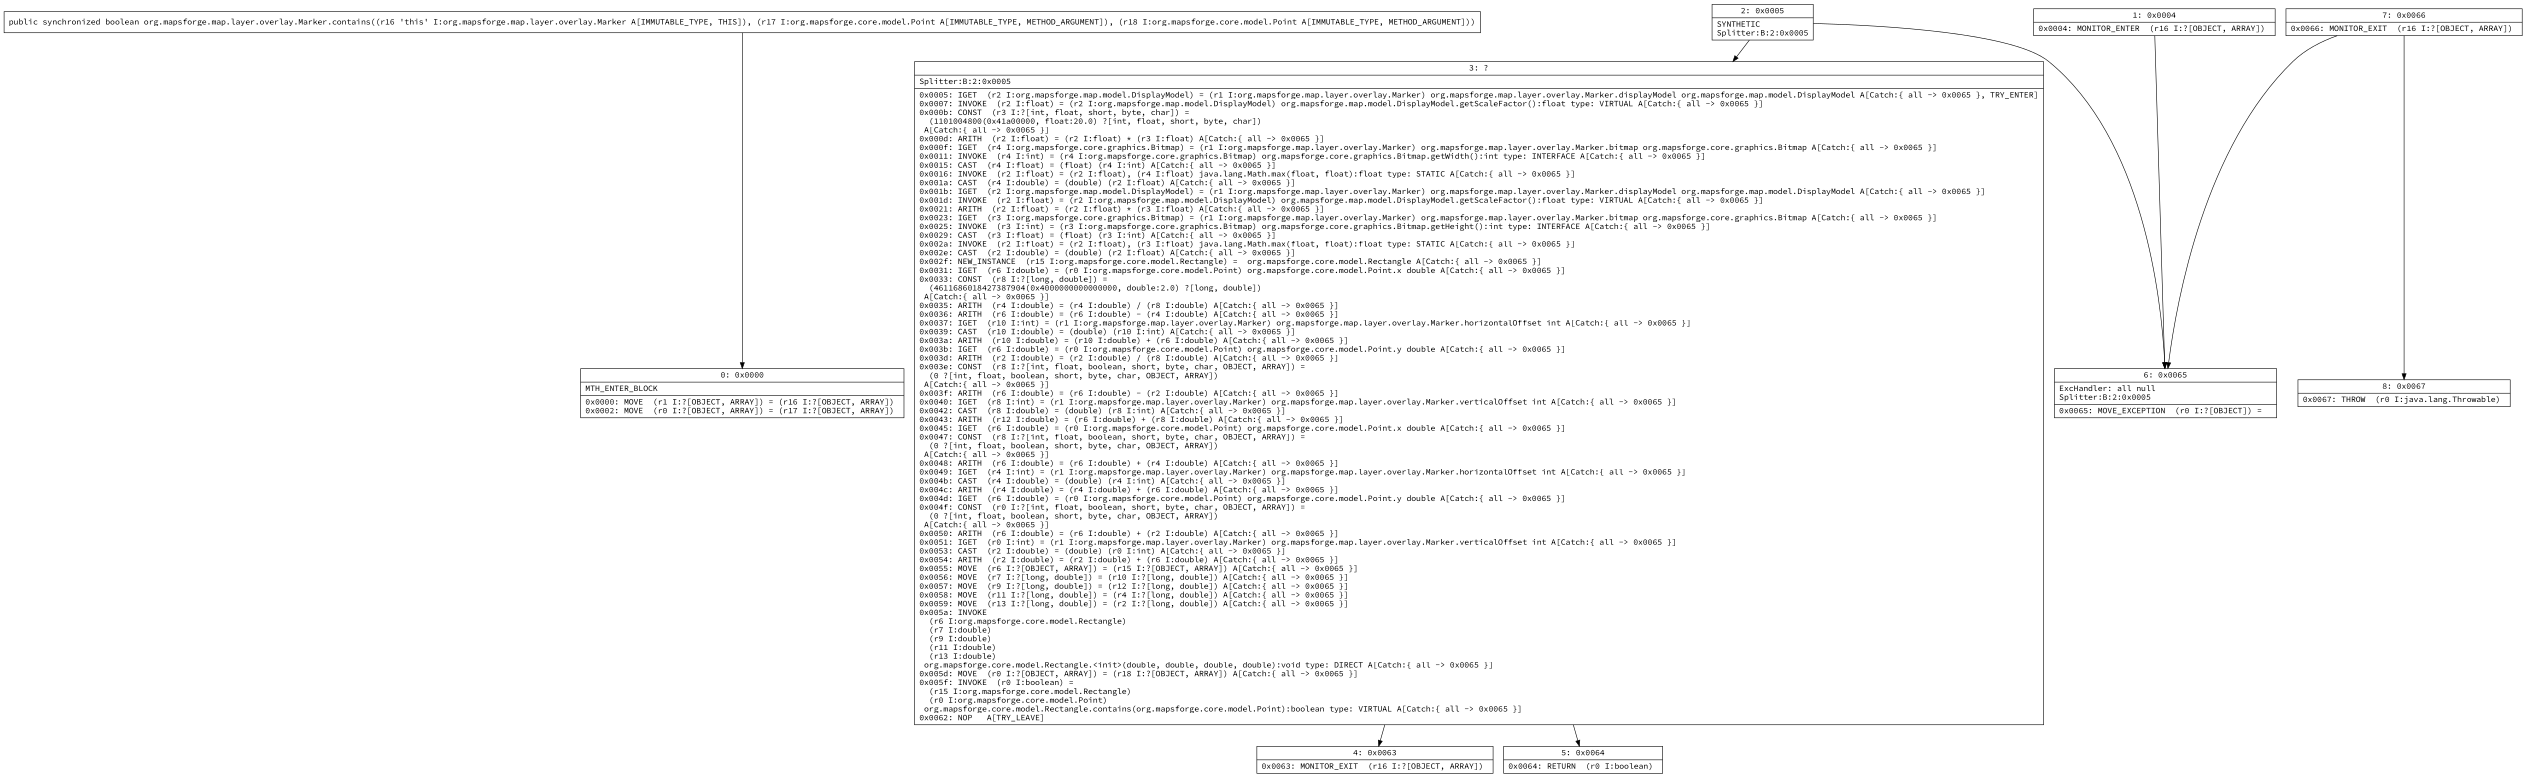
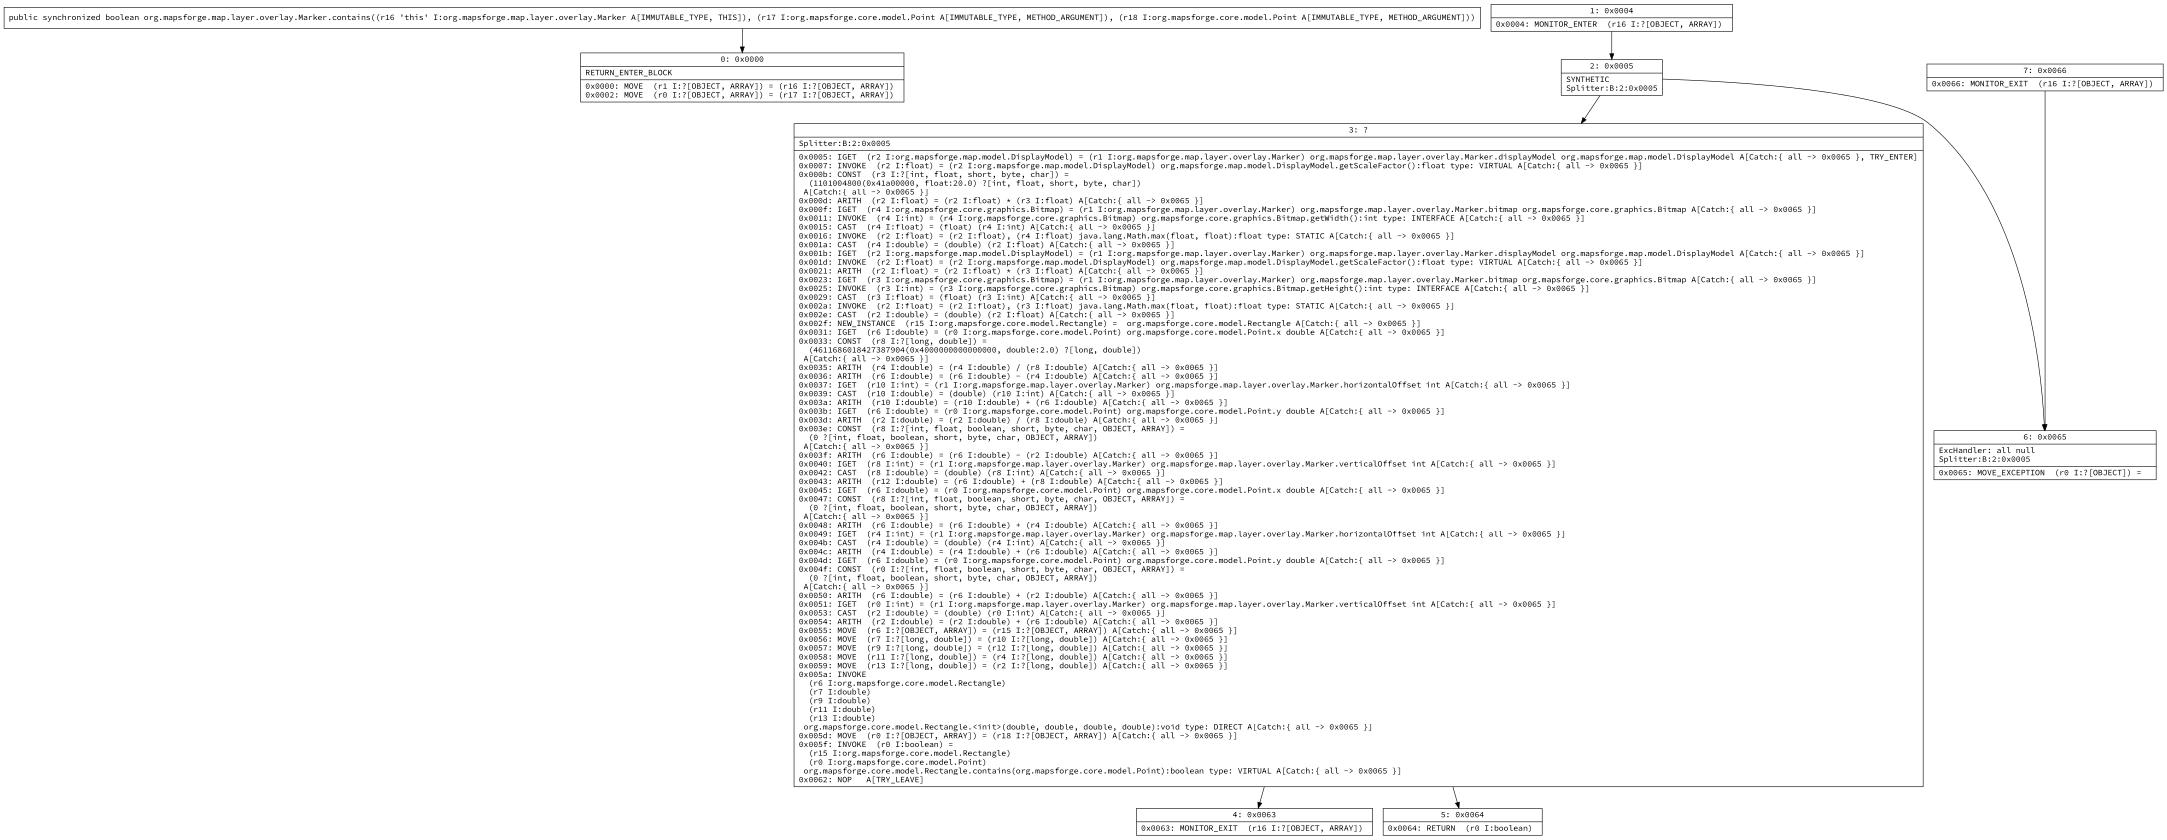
(2160, 199) -> (1612, 43)
(622, 389) -> (629, 73)
(2404, 393) -> none
